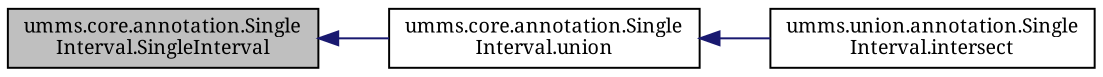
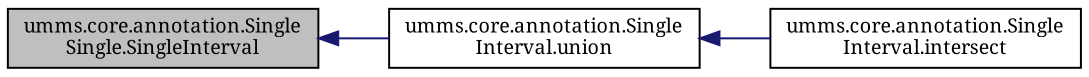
(163, 38) -> (163, 38)
(933, 38) -> (926, 38)
